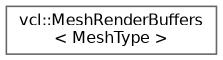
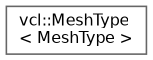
(111, 30) -> (76, 30)
